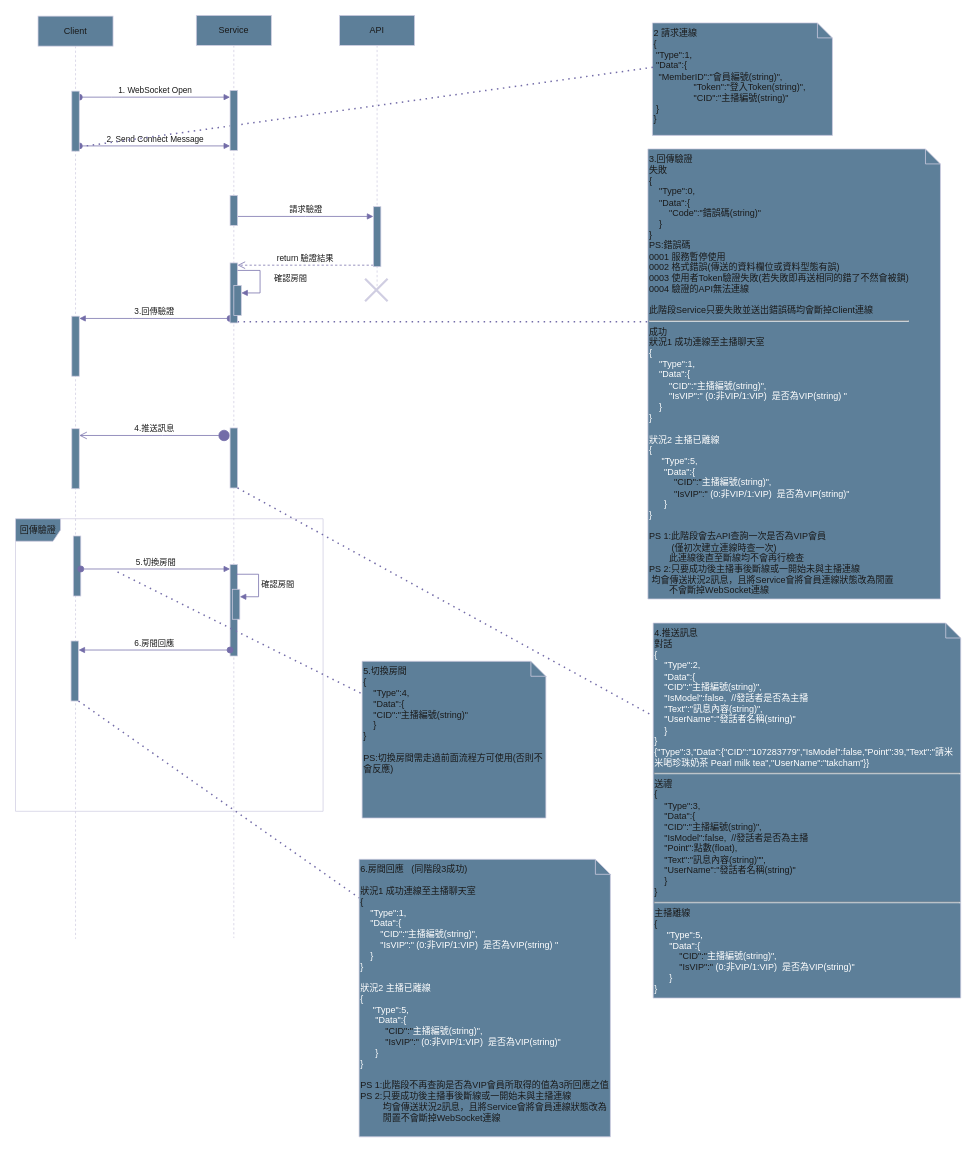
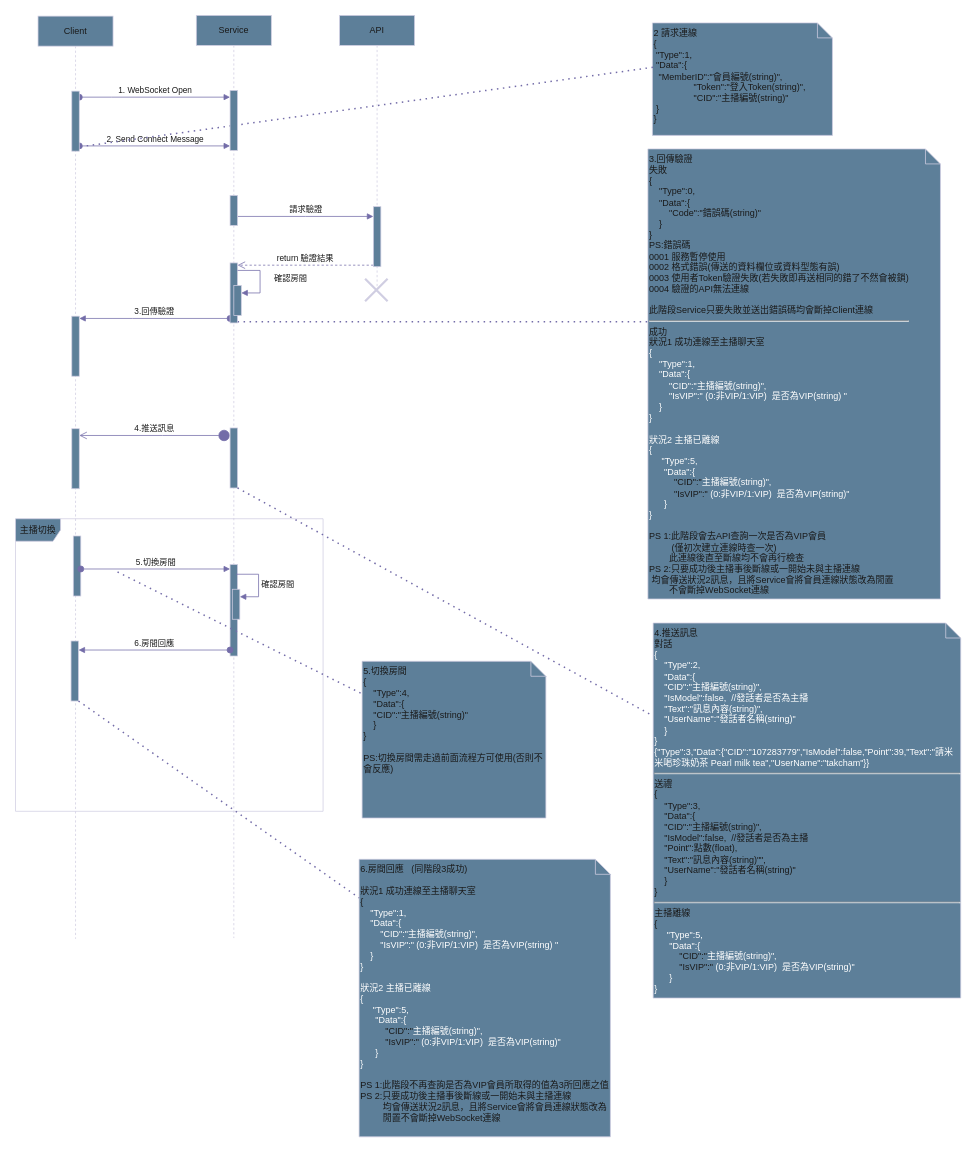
(38, 530) -> (38, 530)
